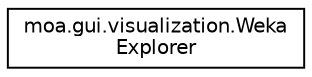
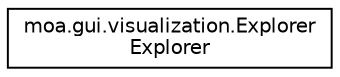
(156, 38) -> (170, 38)
